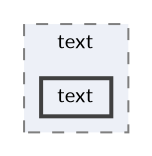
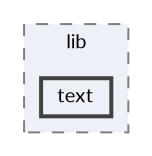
(76, 43) -> (76, 43)
